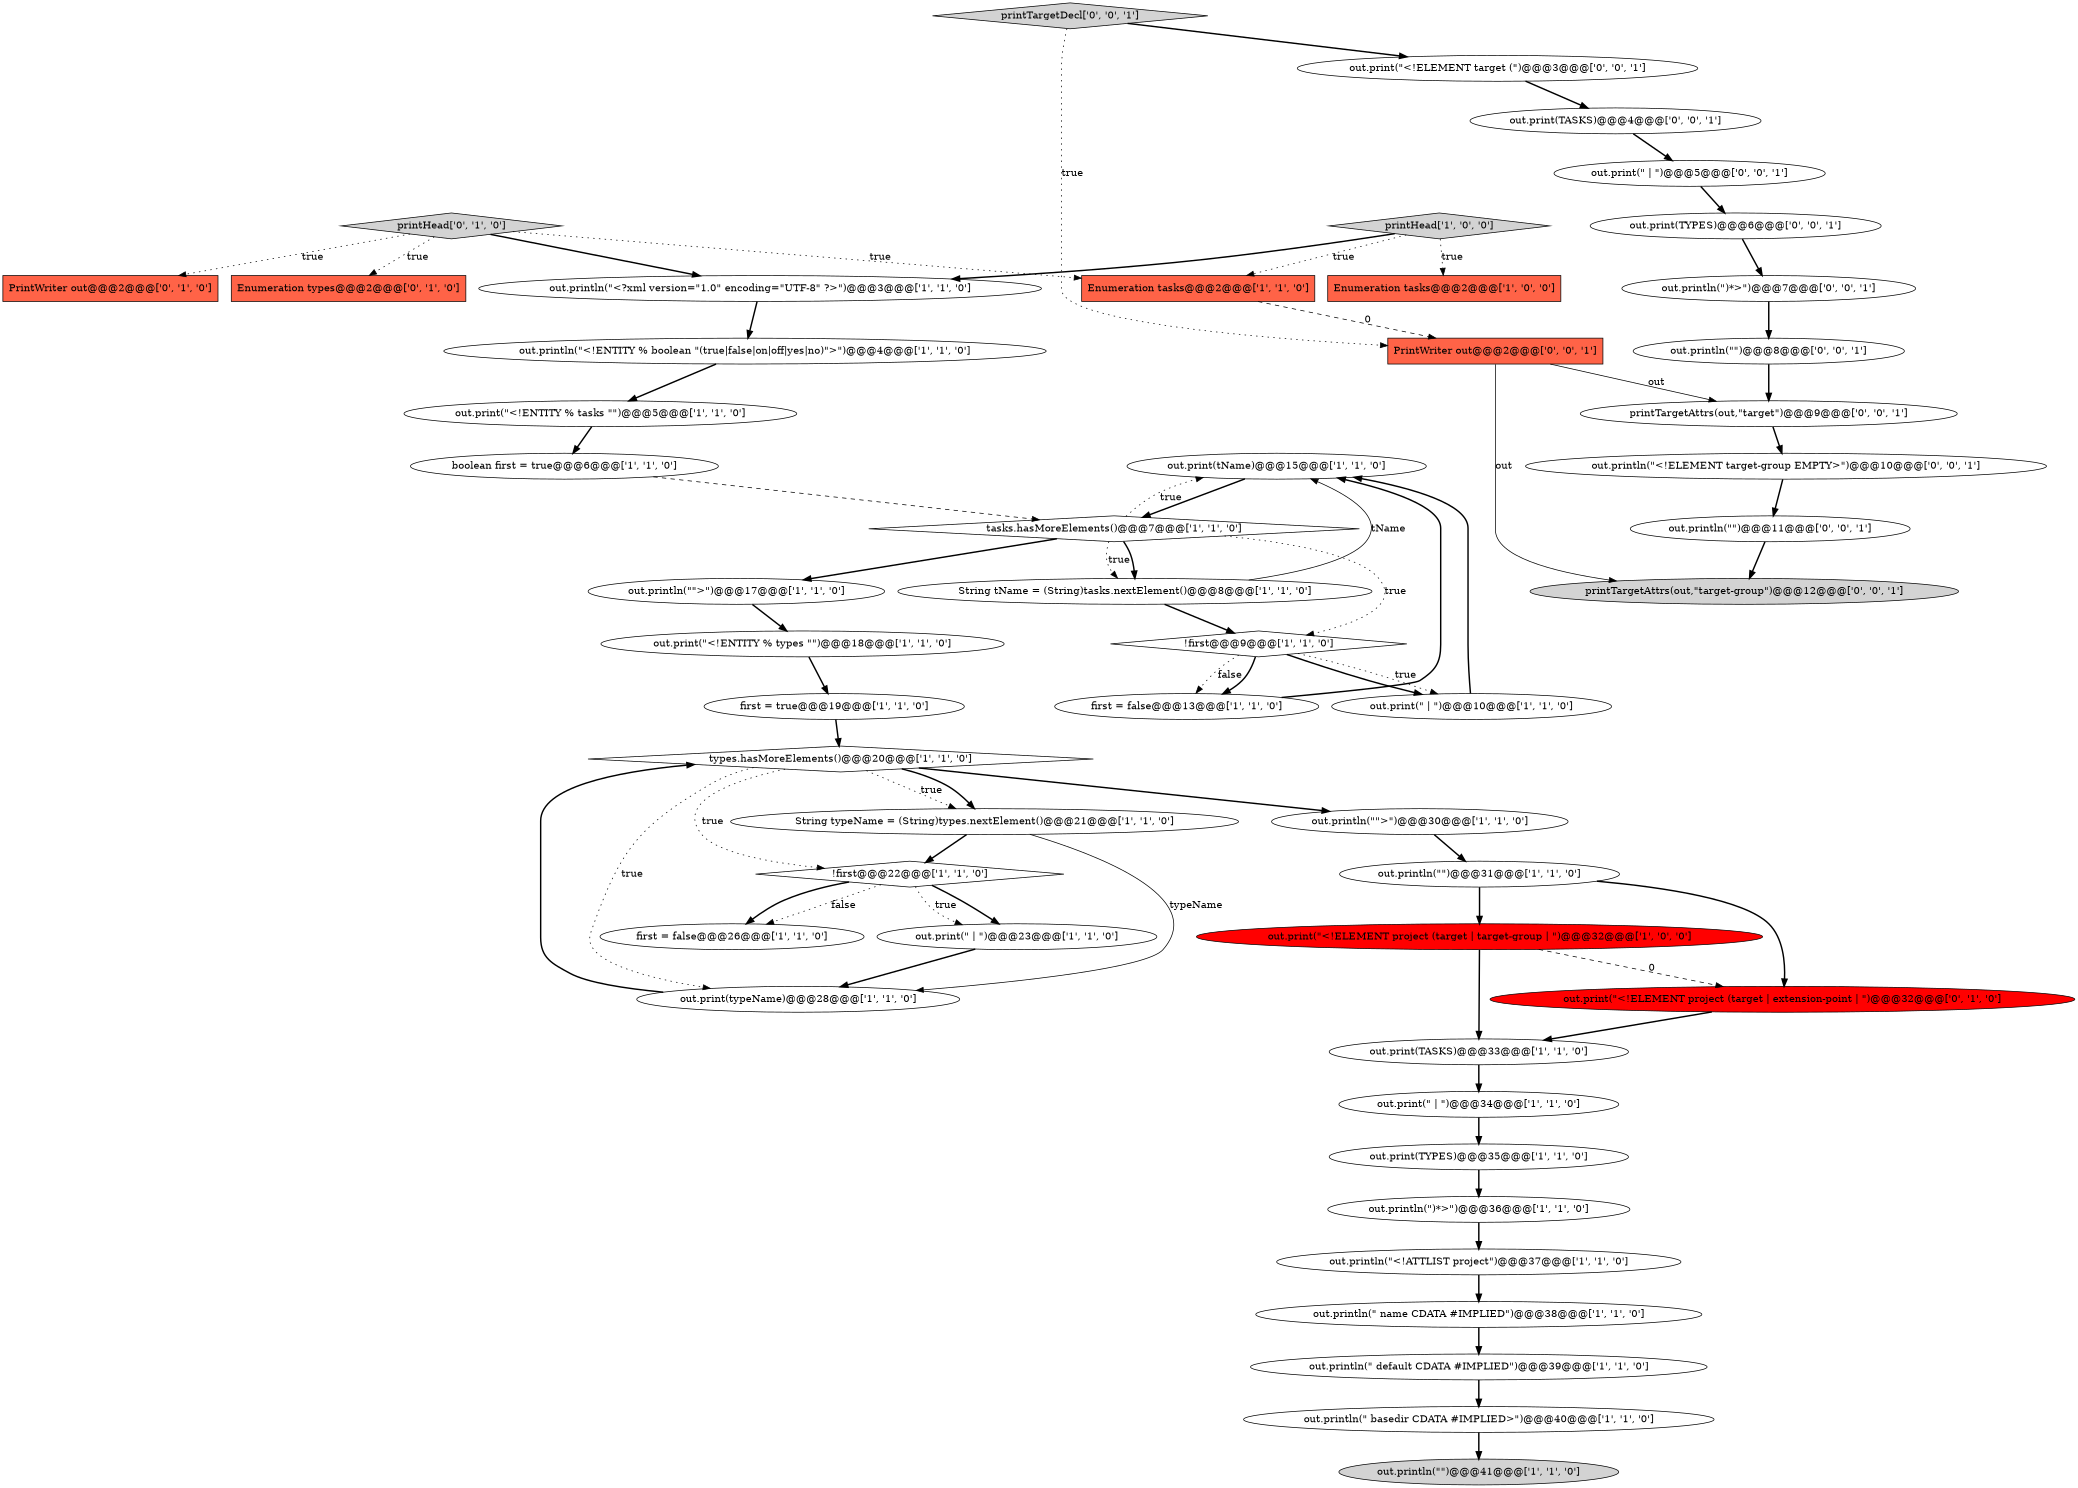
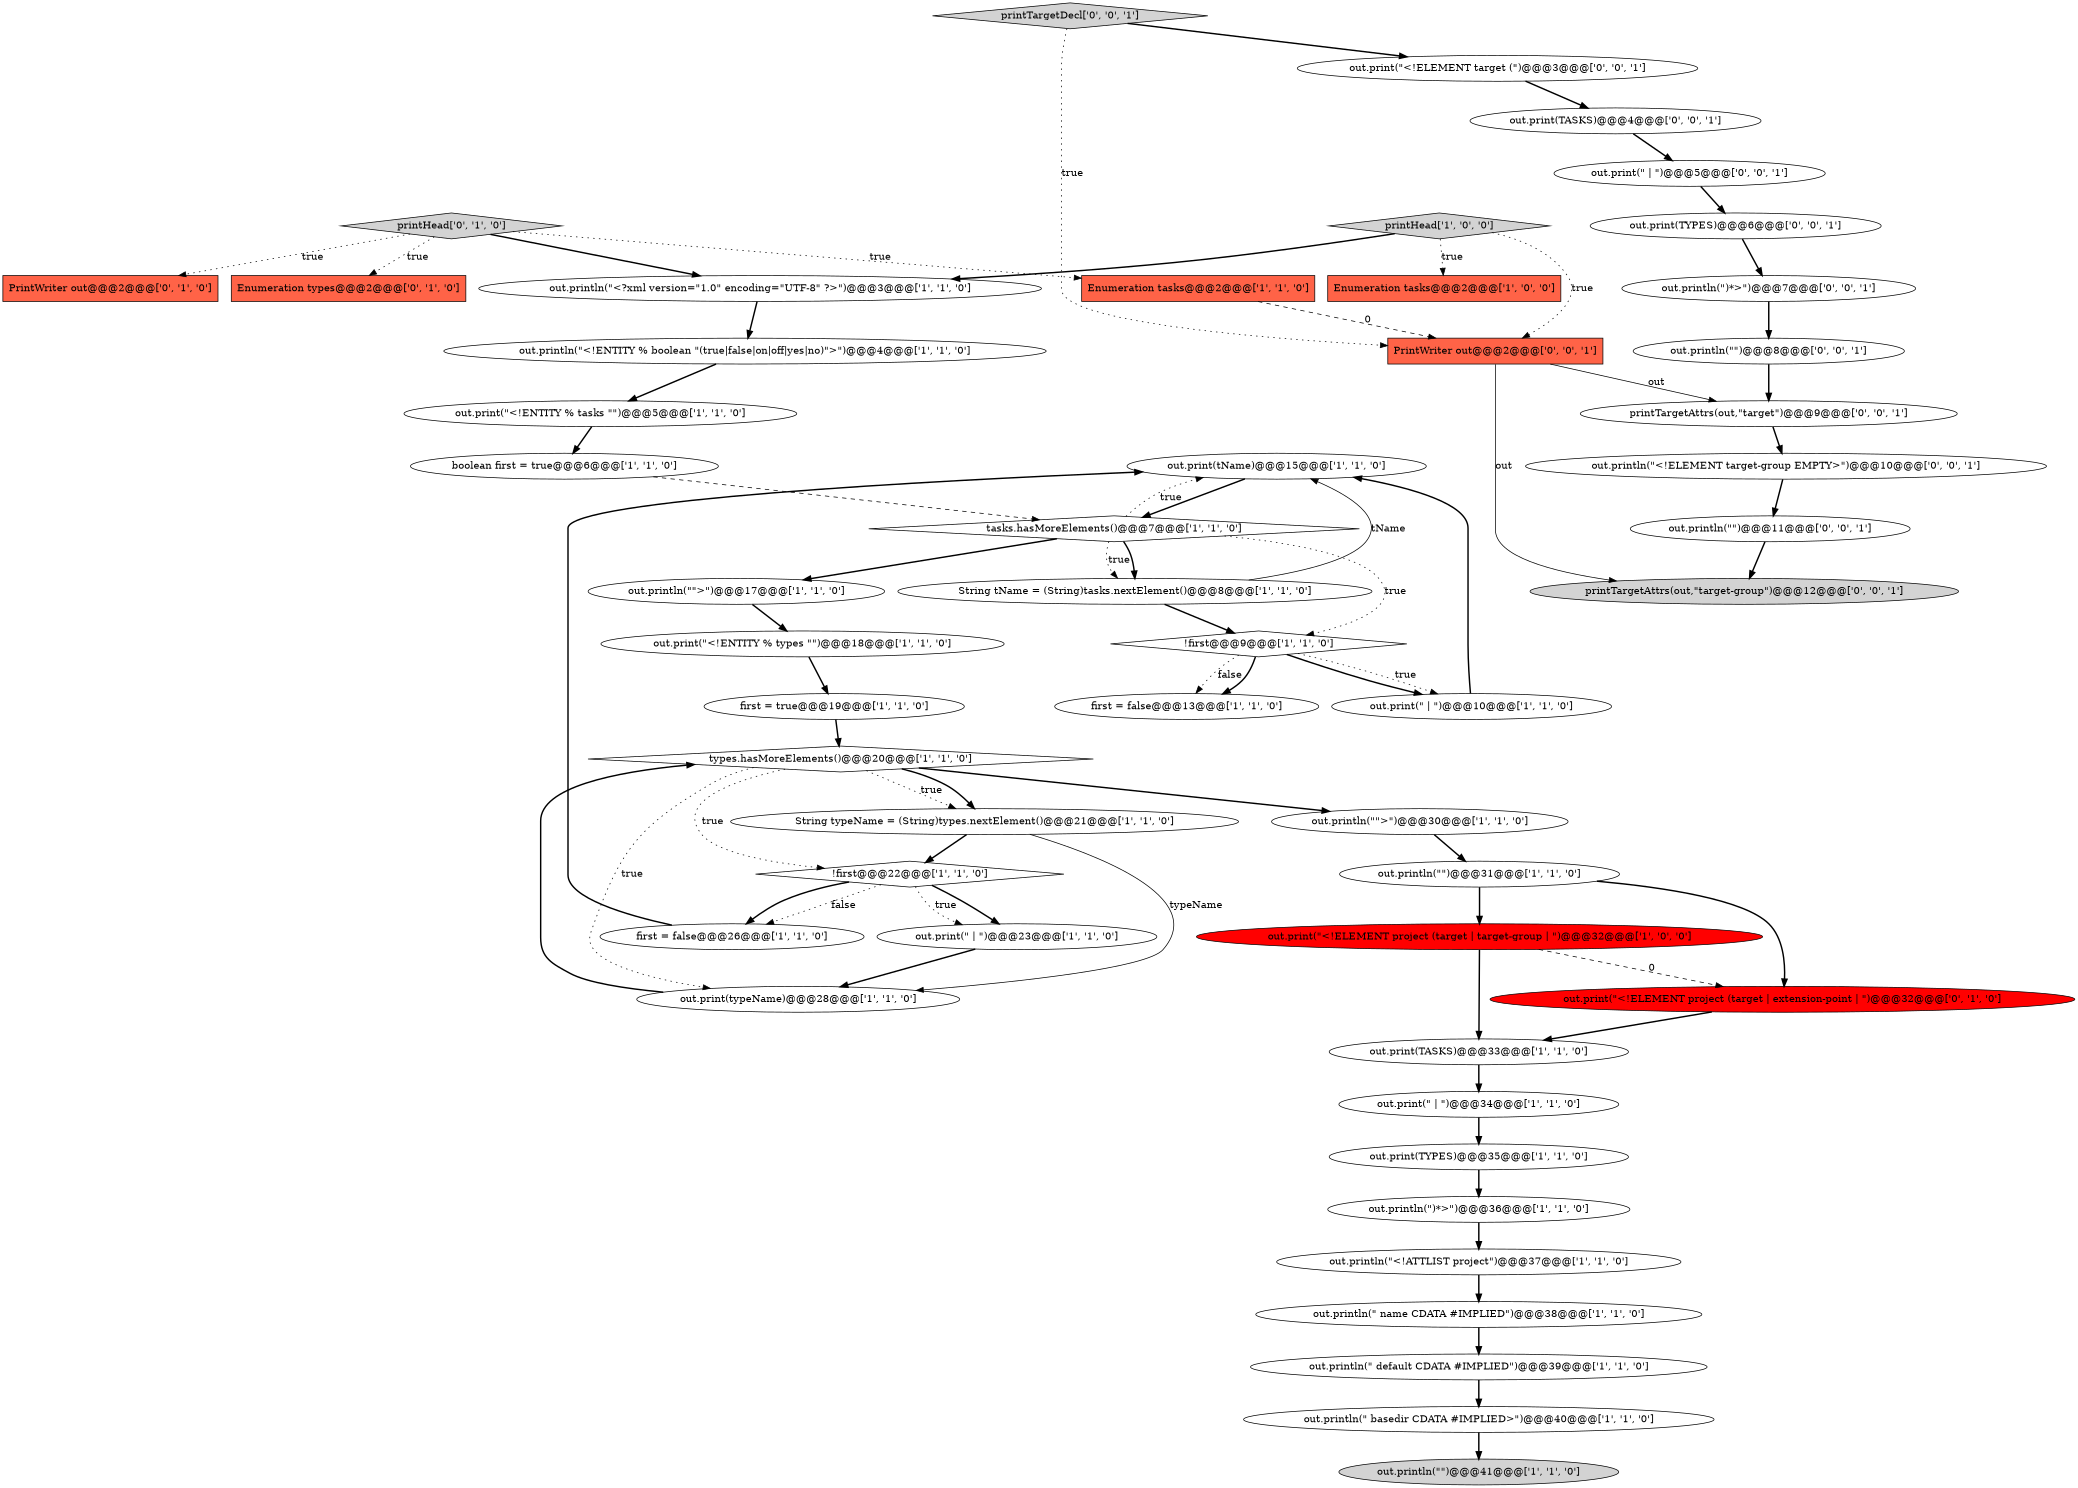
(1330, 254) -> (1565, 272)
(1441, 622) -> (617, 511)
